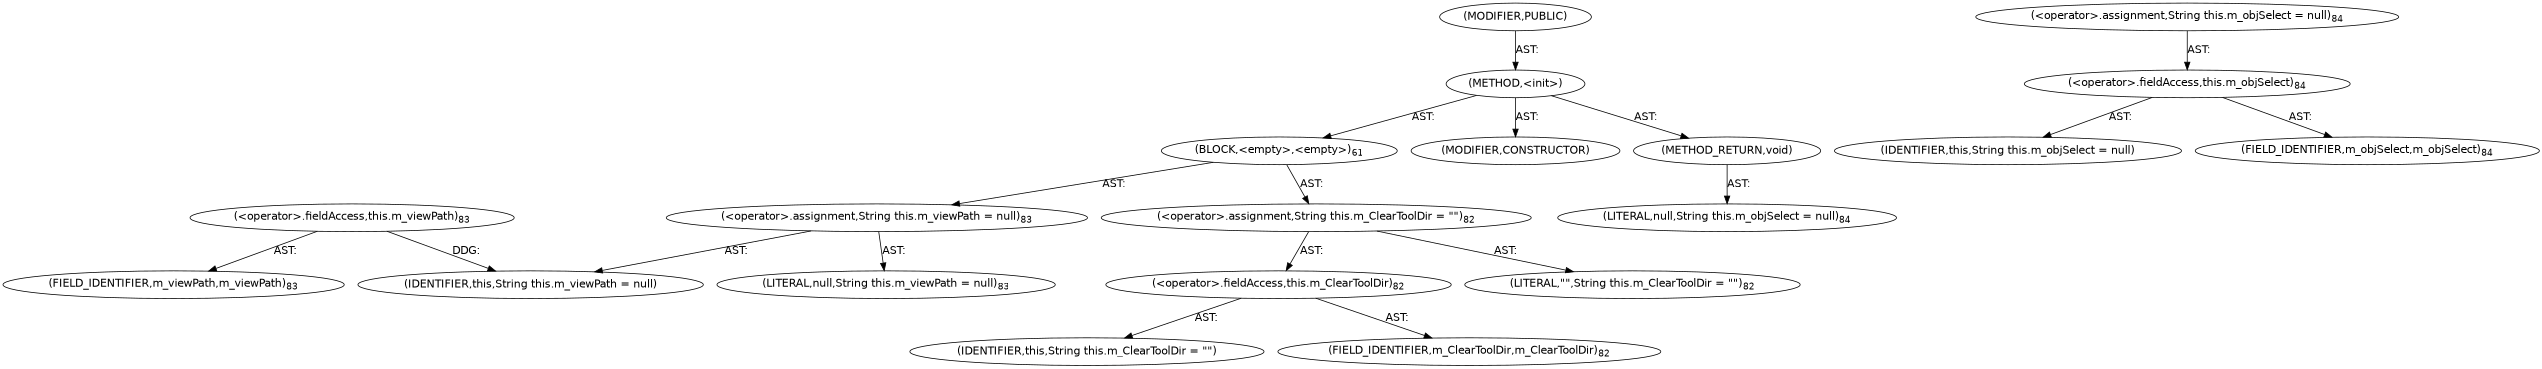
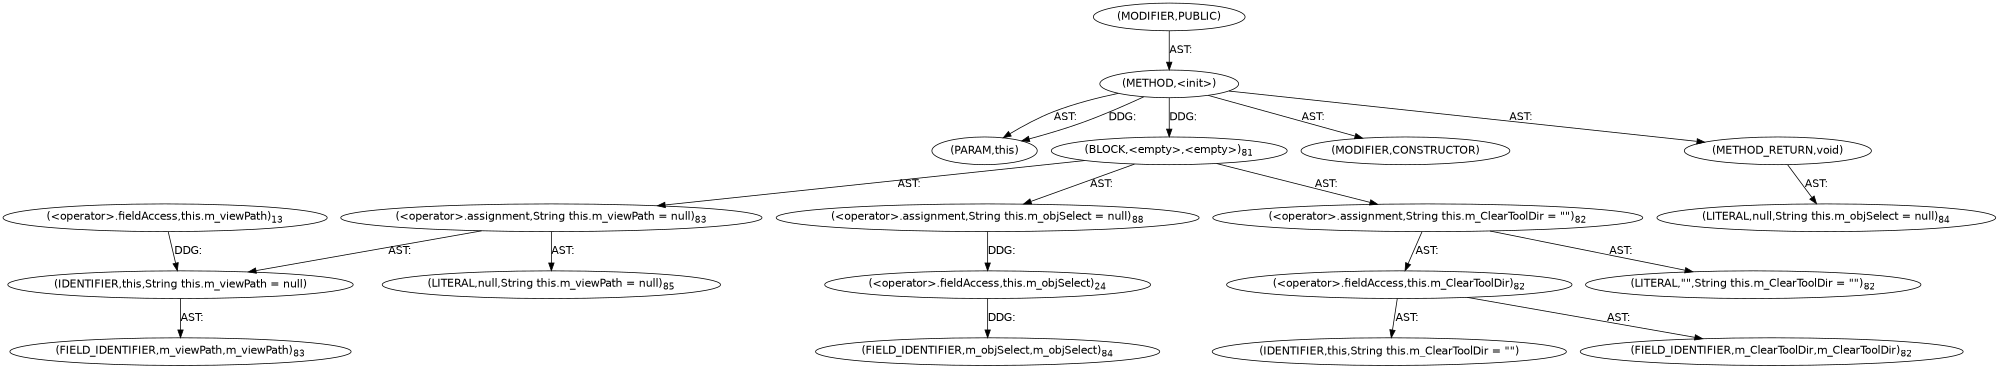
(2338, 16) -> (1138, 217)
(2201, 50) -> (1003, 251)
(2300, 83) -> (1101, 284)
(1425, 117) -> (1185, 117)
(2302, 117) -> (1003, 318)
(1358, 150) -> (1248, 150)
none -> (985, 151)
(2008, 151) -> none
none -> (1083, 183)
(464, 217) -> (277, 217)
(267, 250) -> (180, 314)
(1004, 284) -> (669, 284)
